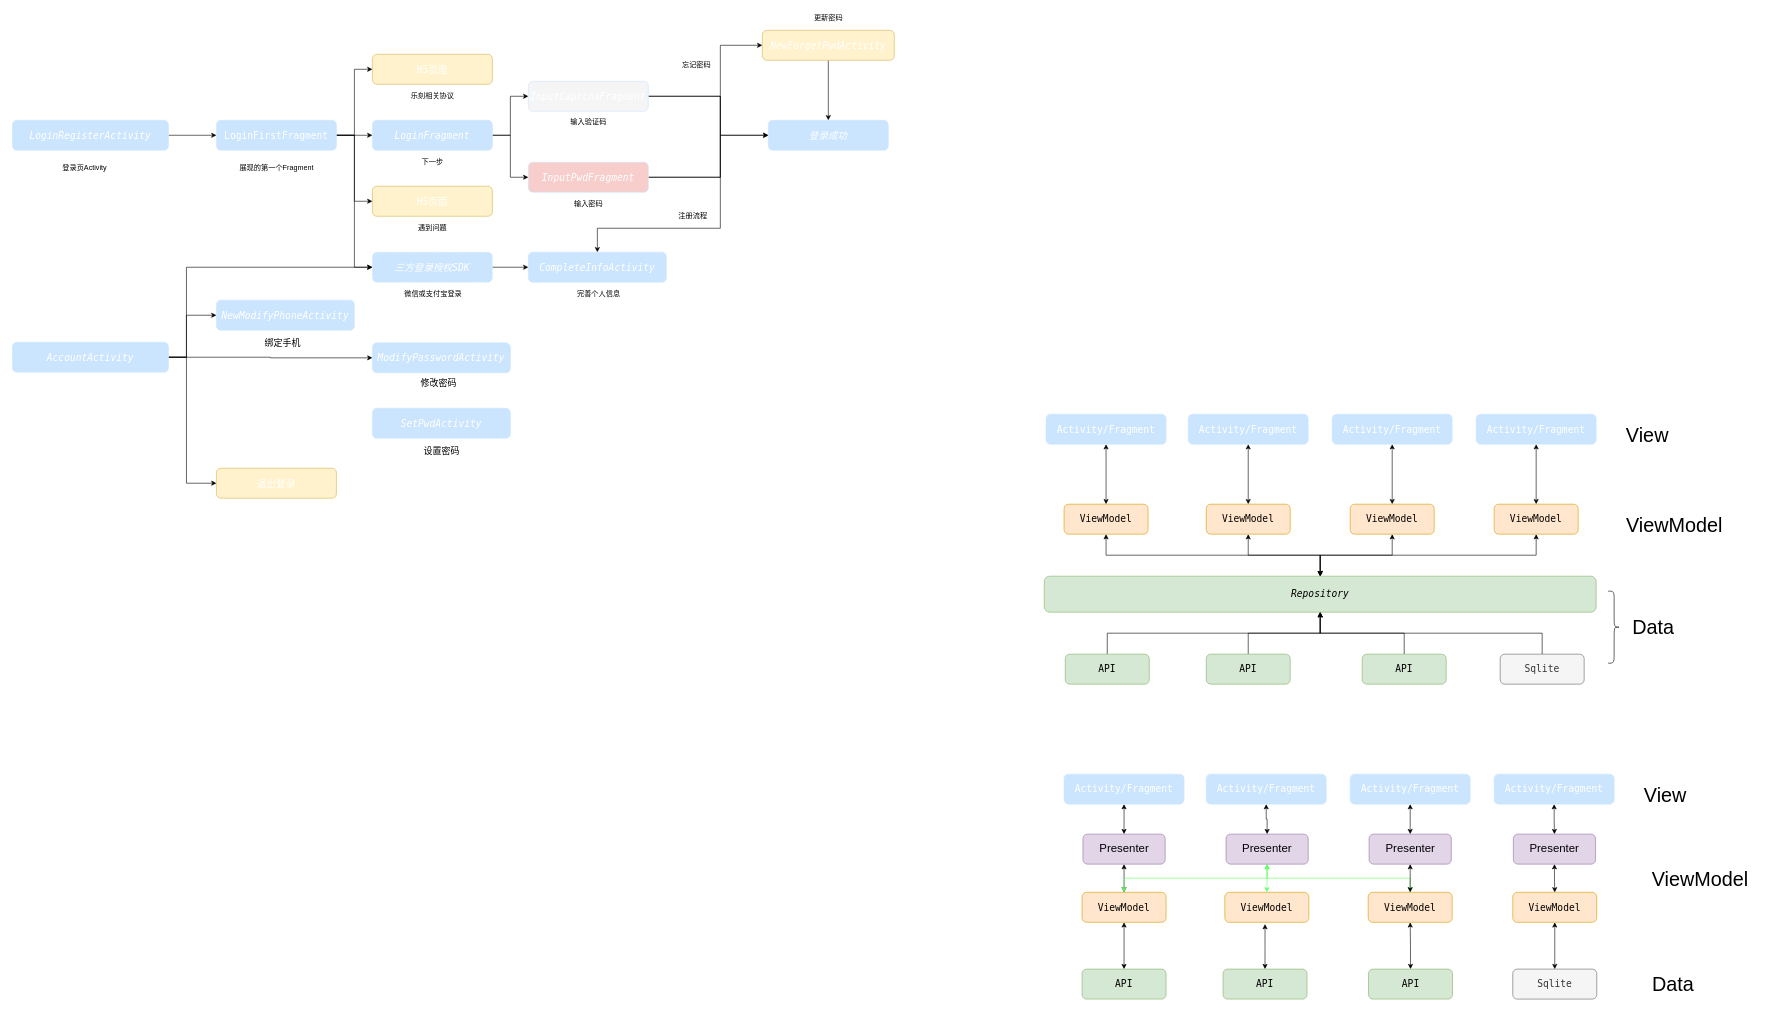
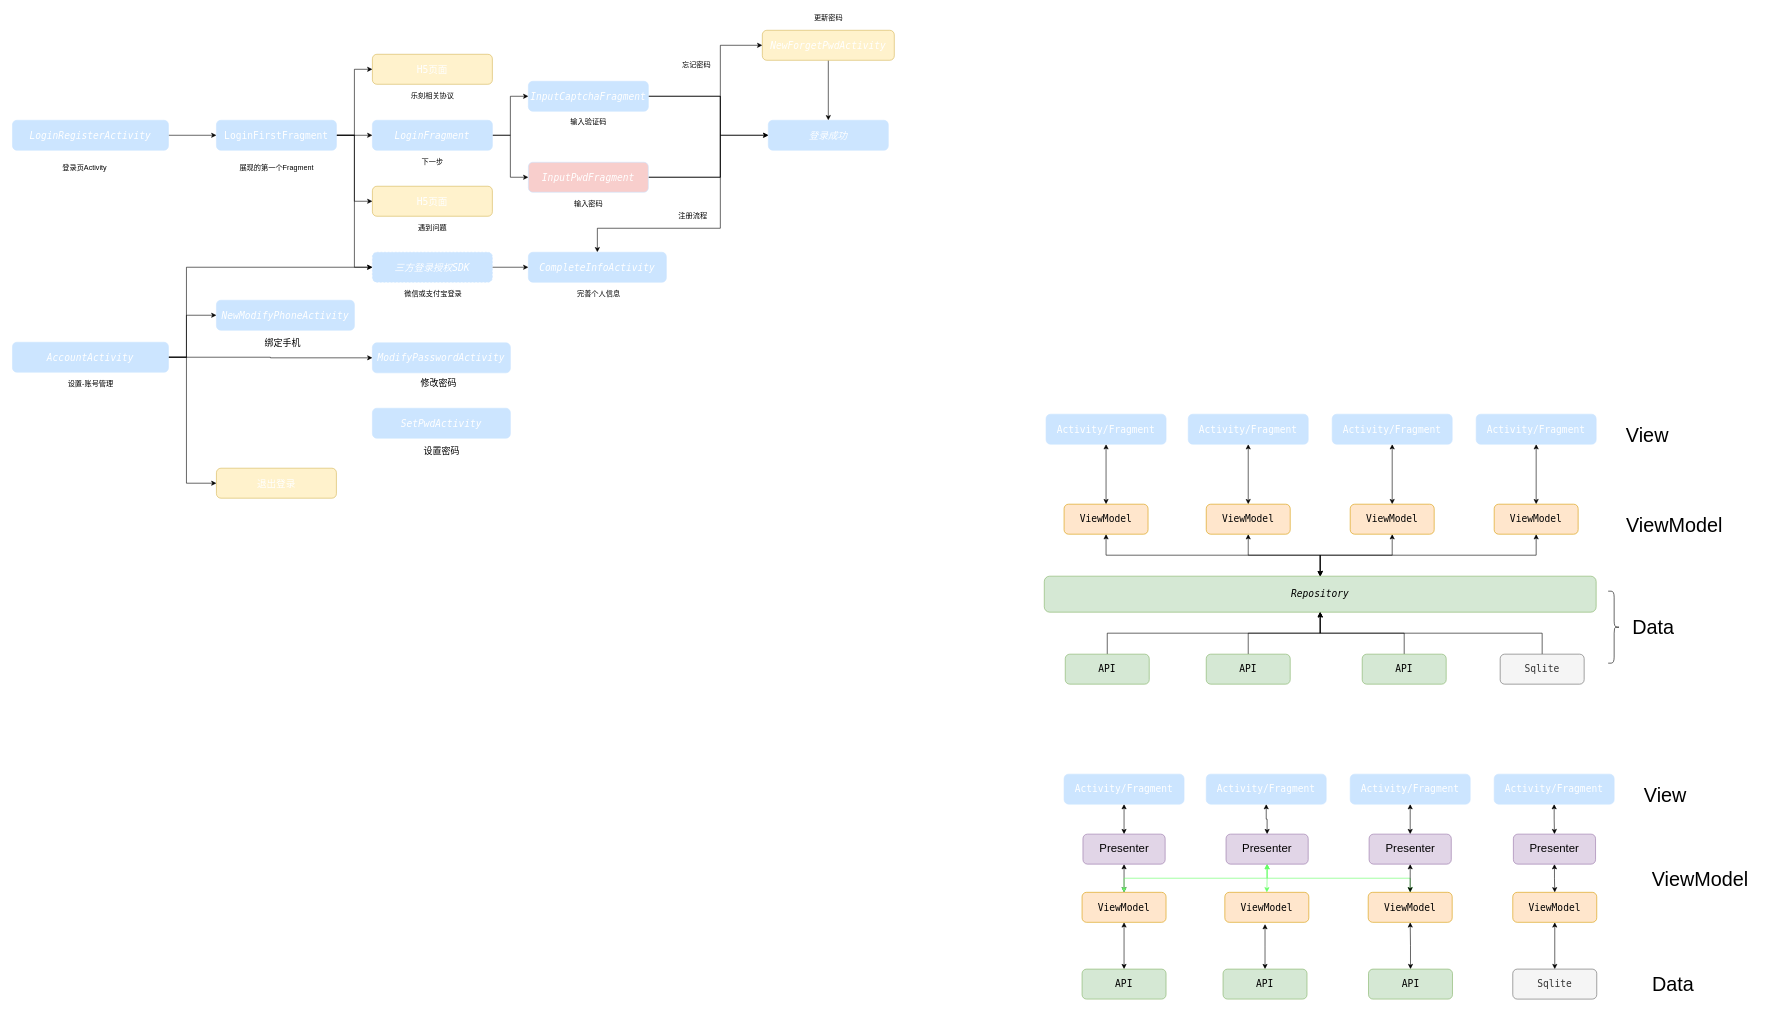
(588, 96) -> (588, 96)
none -> (90, 384)
